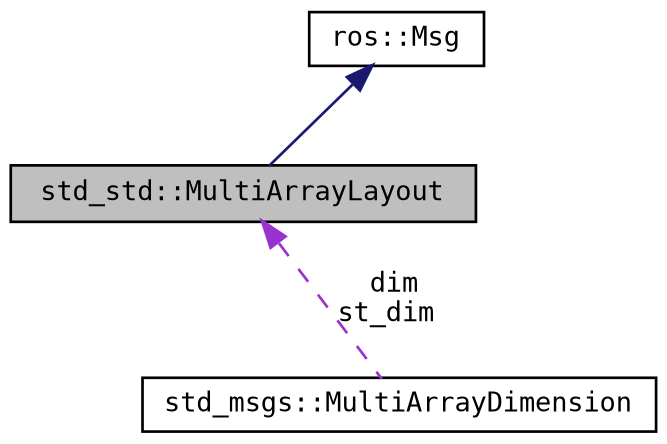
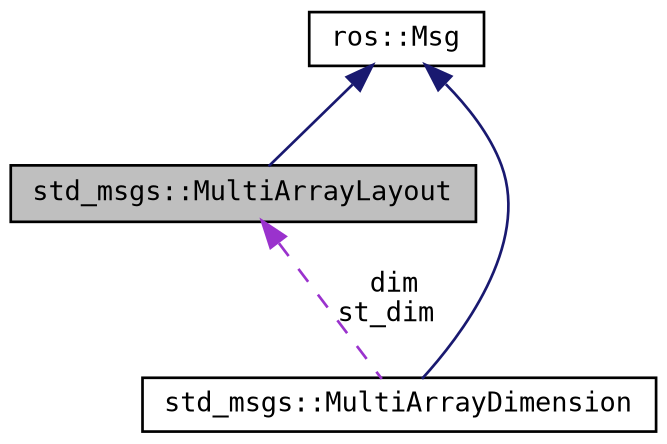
(243, 194) -> (243, 194)
none -> (505, 234)
